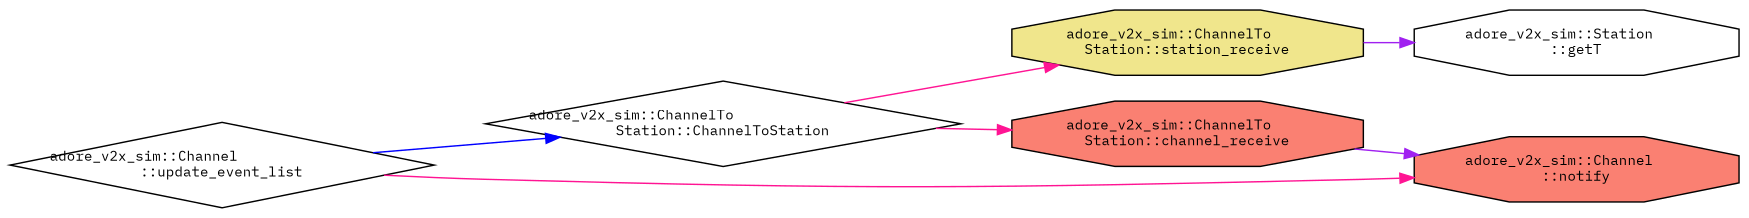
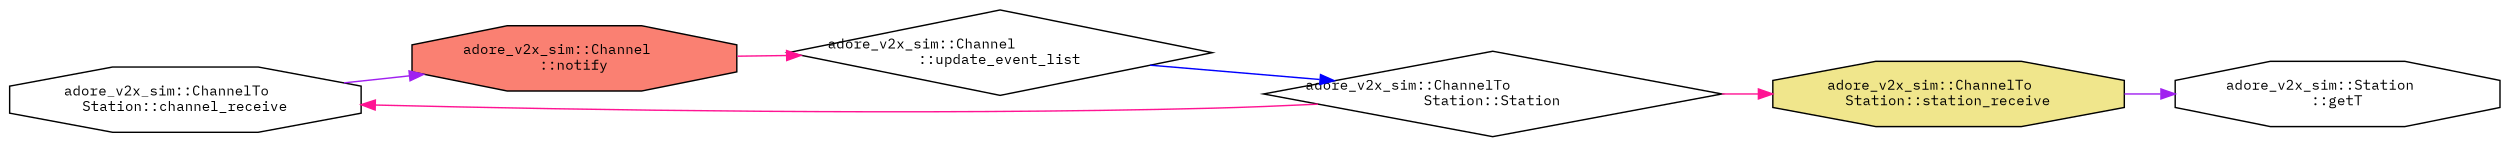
(723, 124) -> (1493, 94)
(1188, 134) -> (185, 100)
(892, 187) -> (762, 56)
